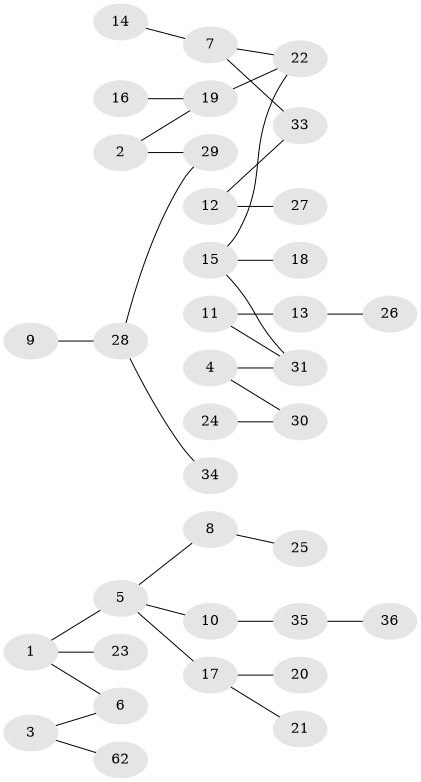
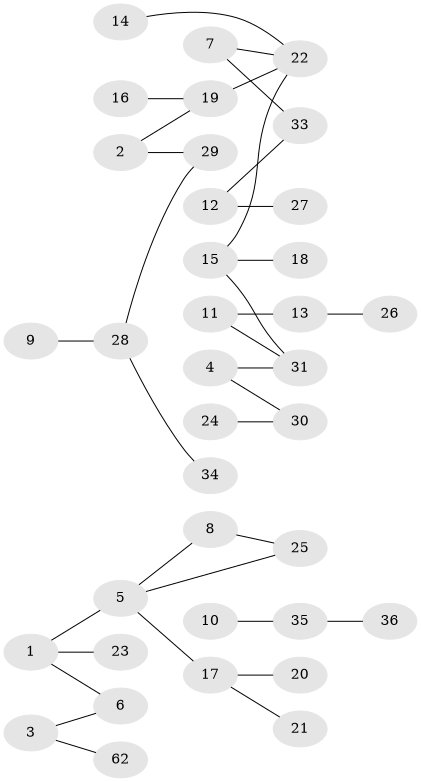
(166, 33) -> (219, 14)
(166, 610) -> (211, 573)
